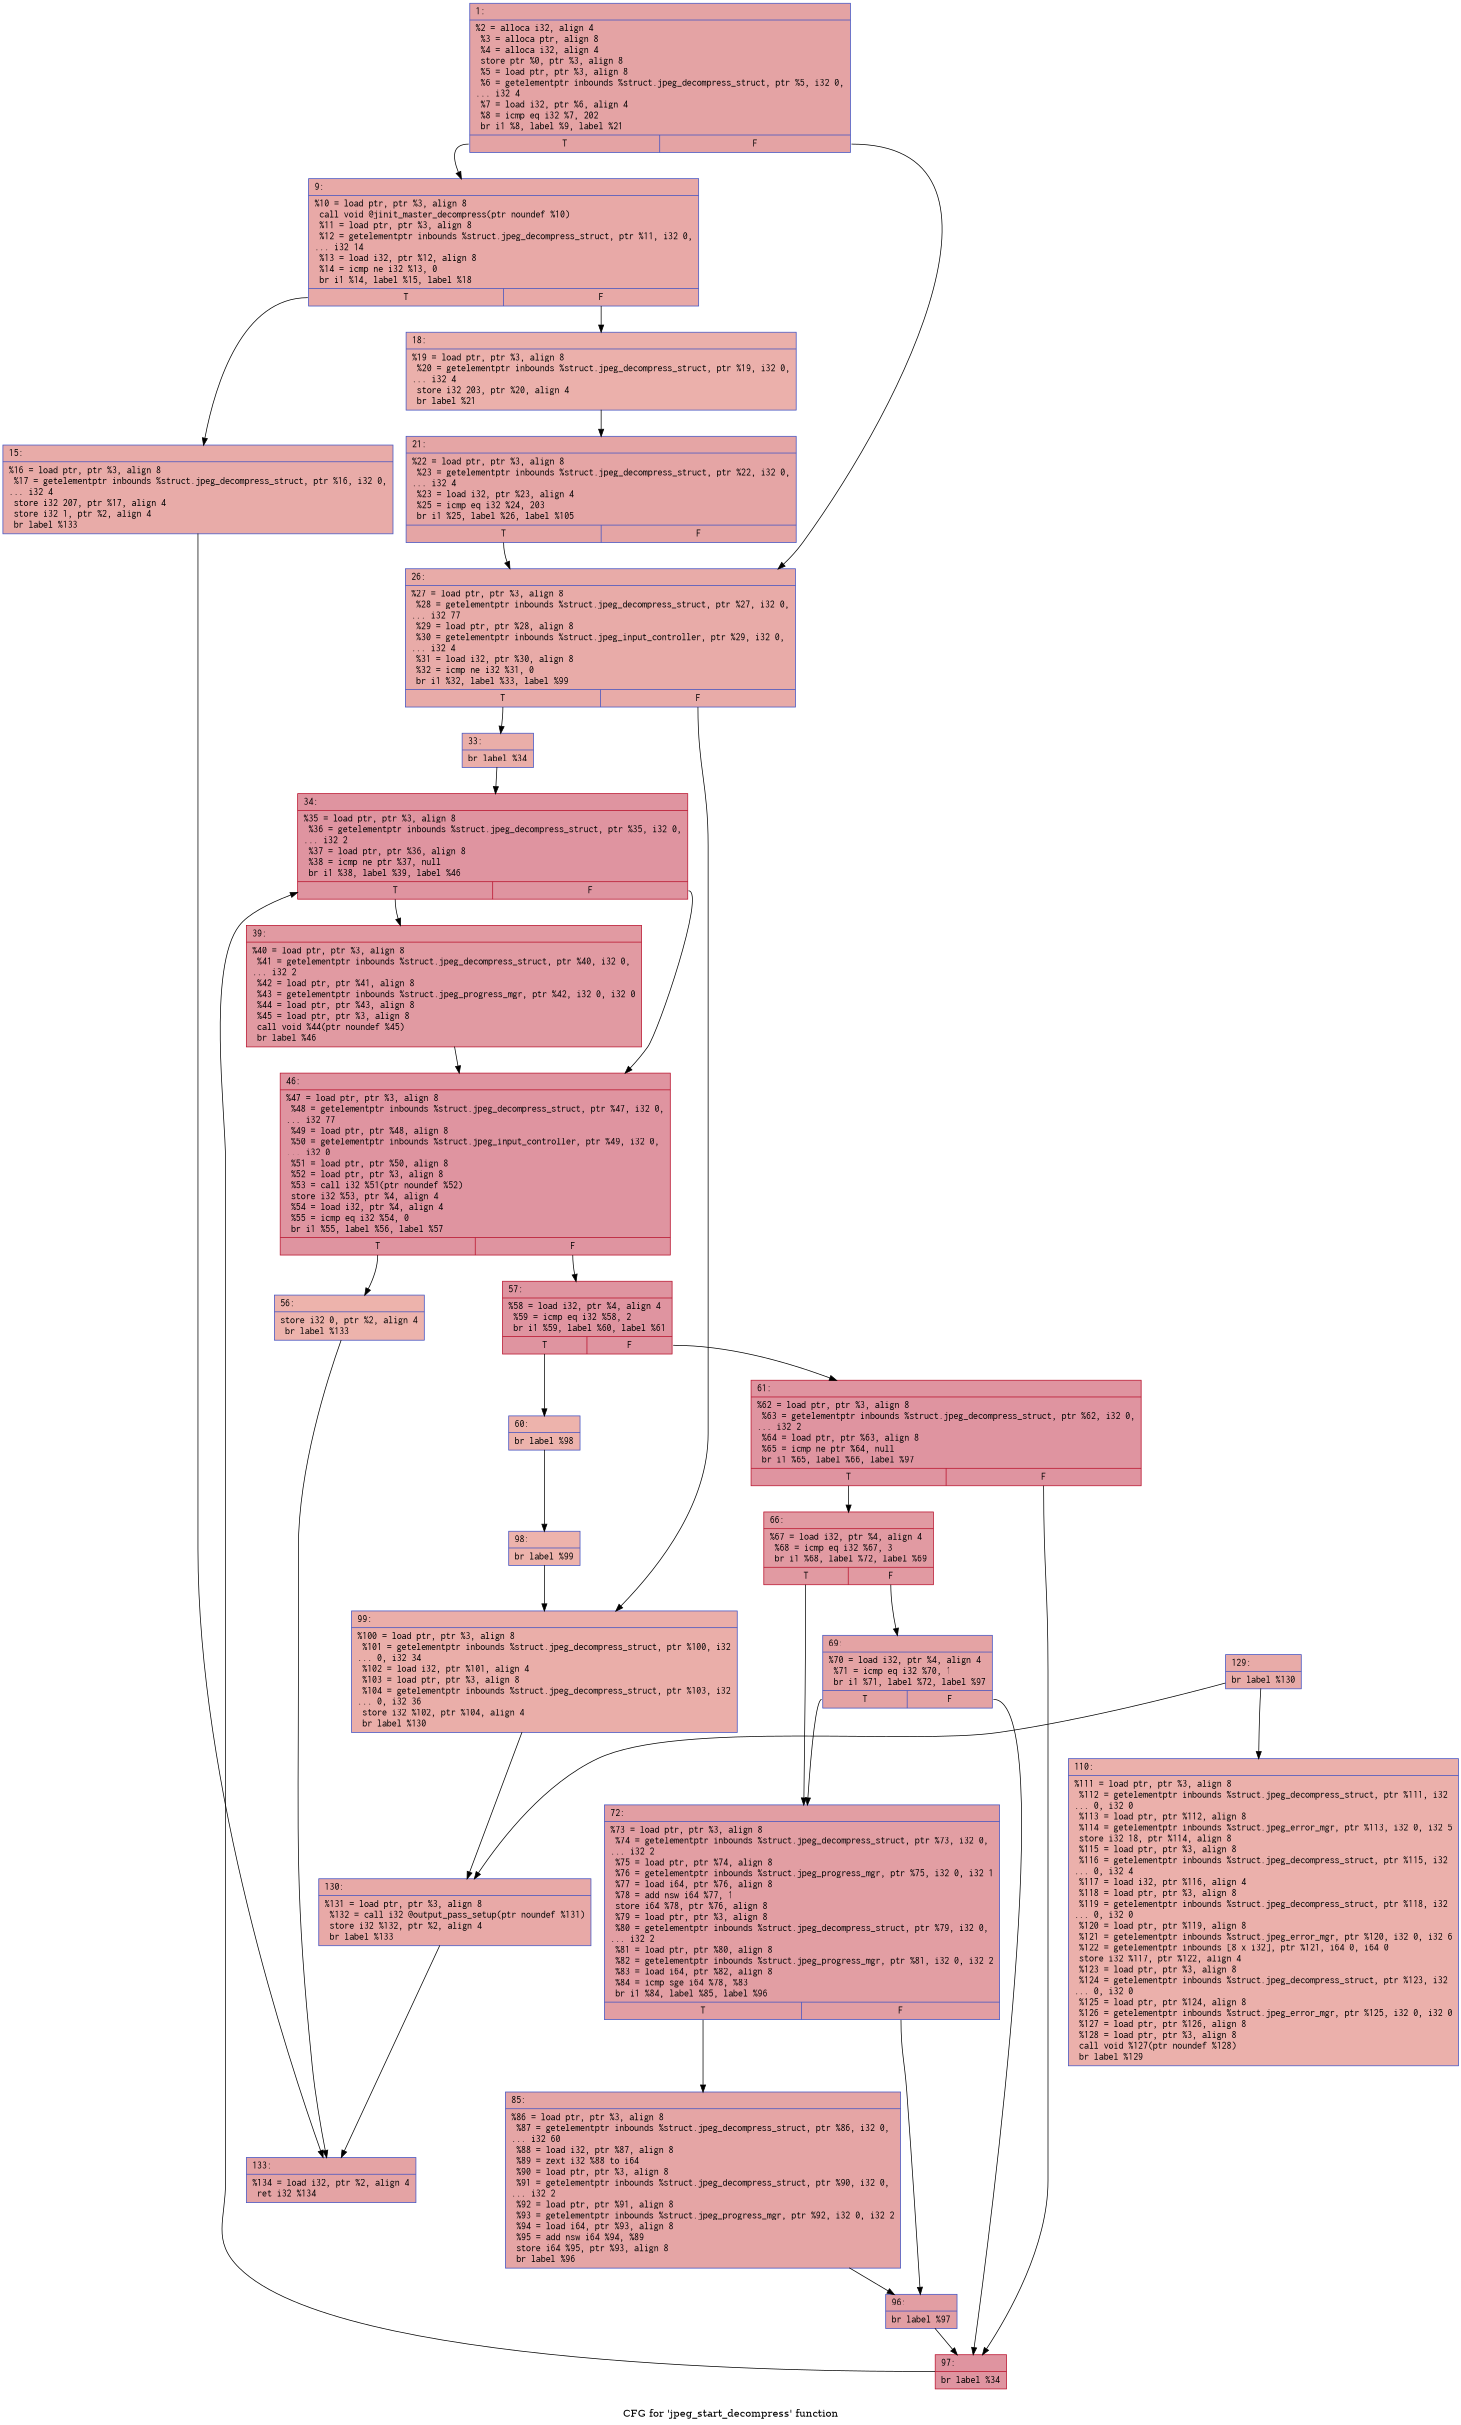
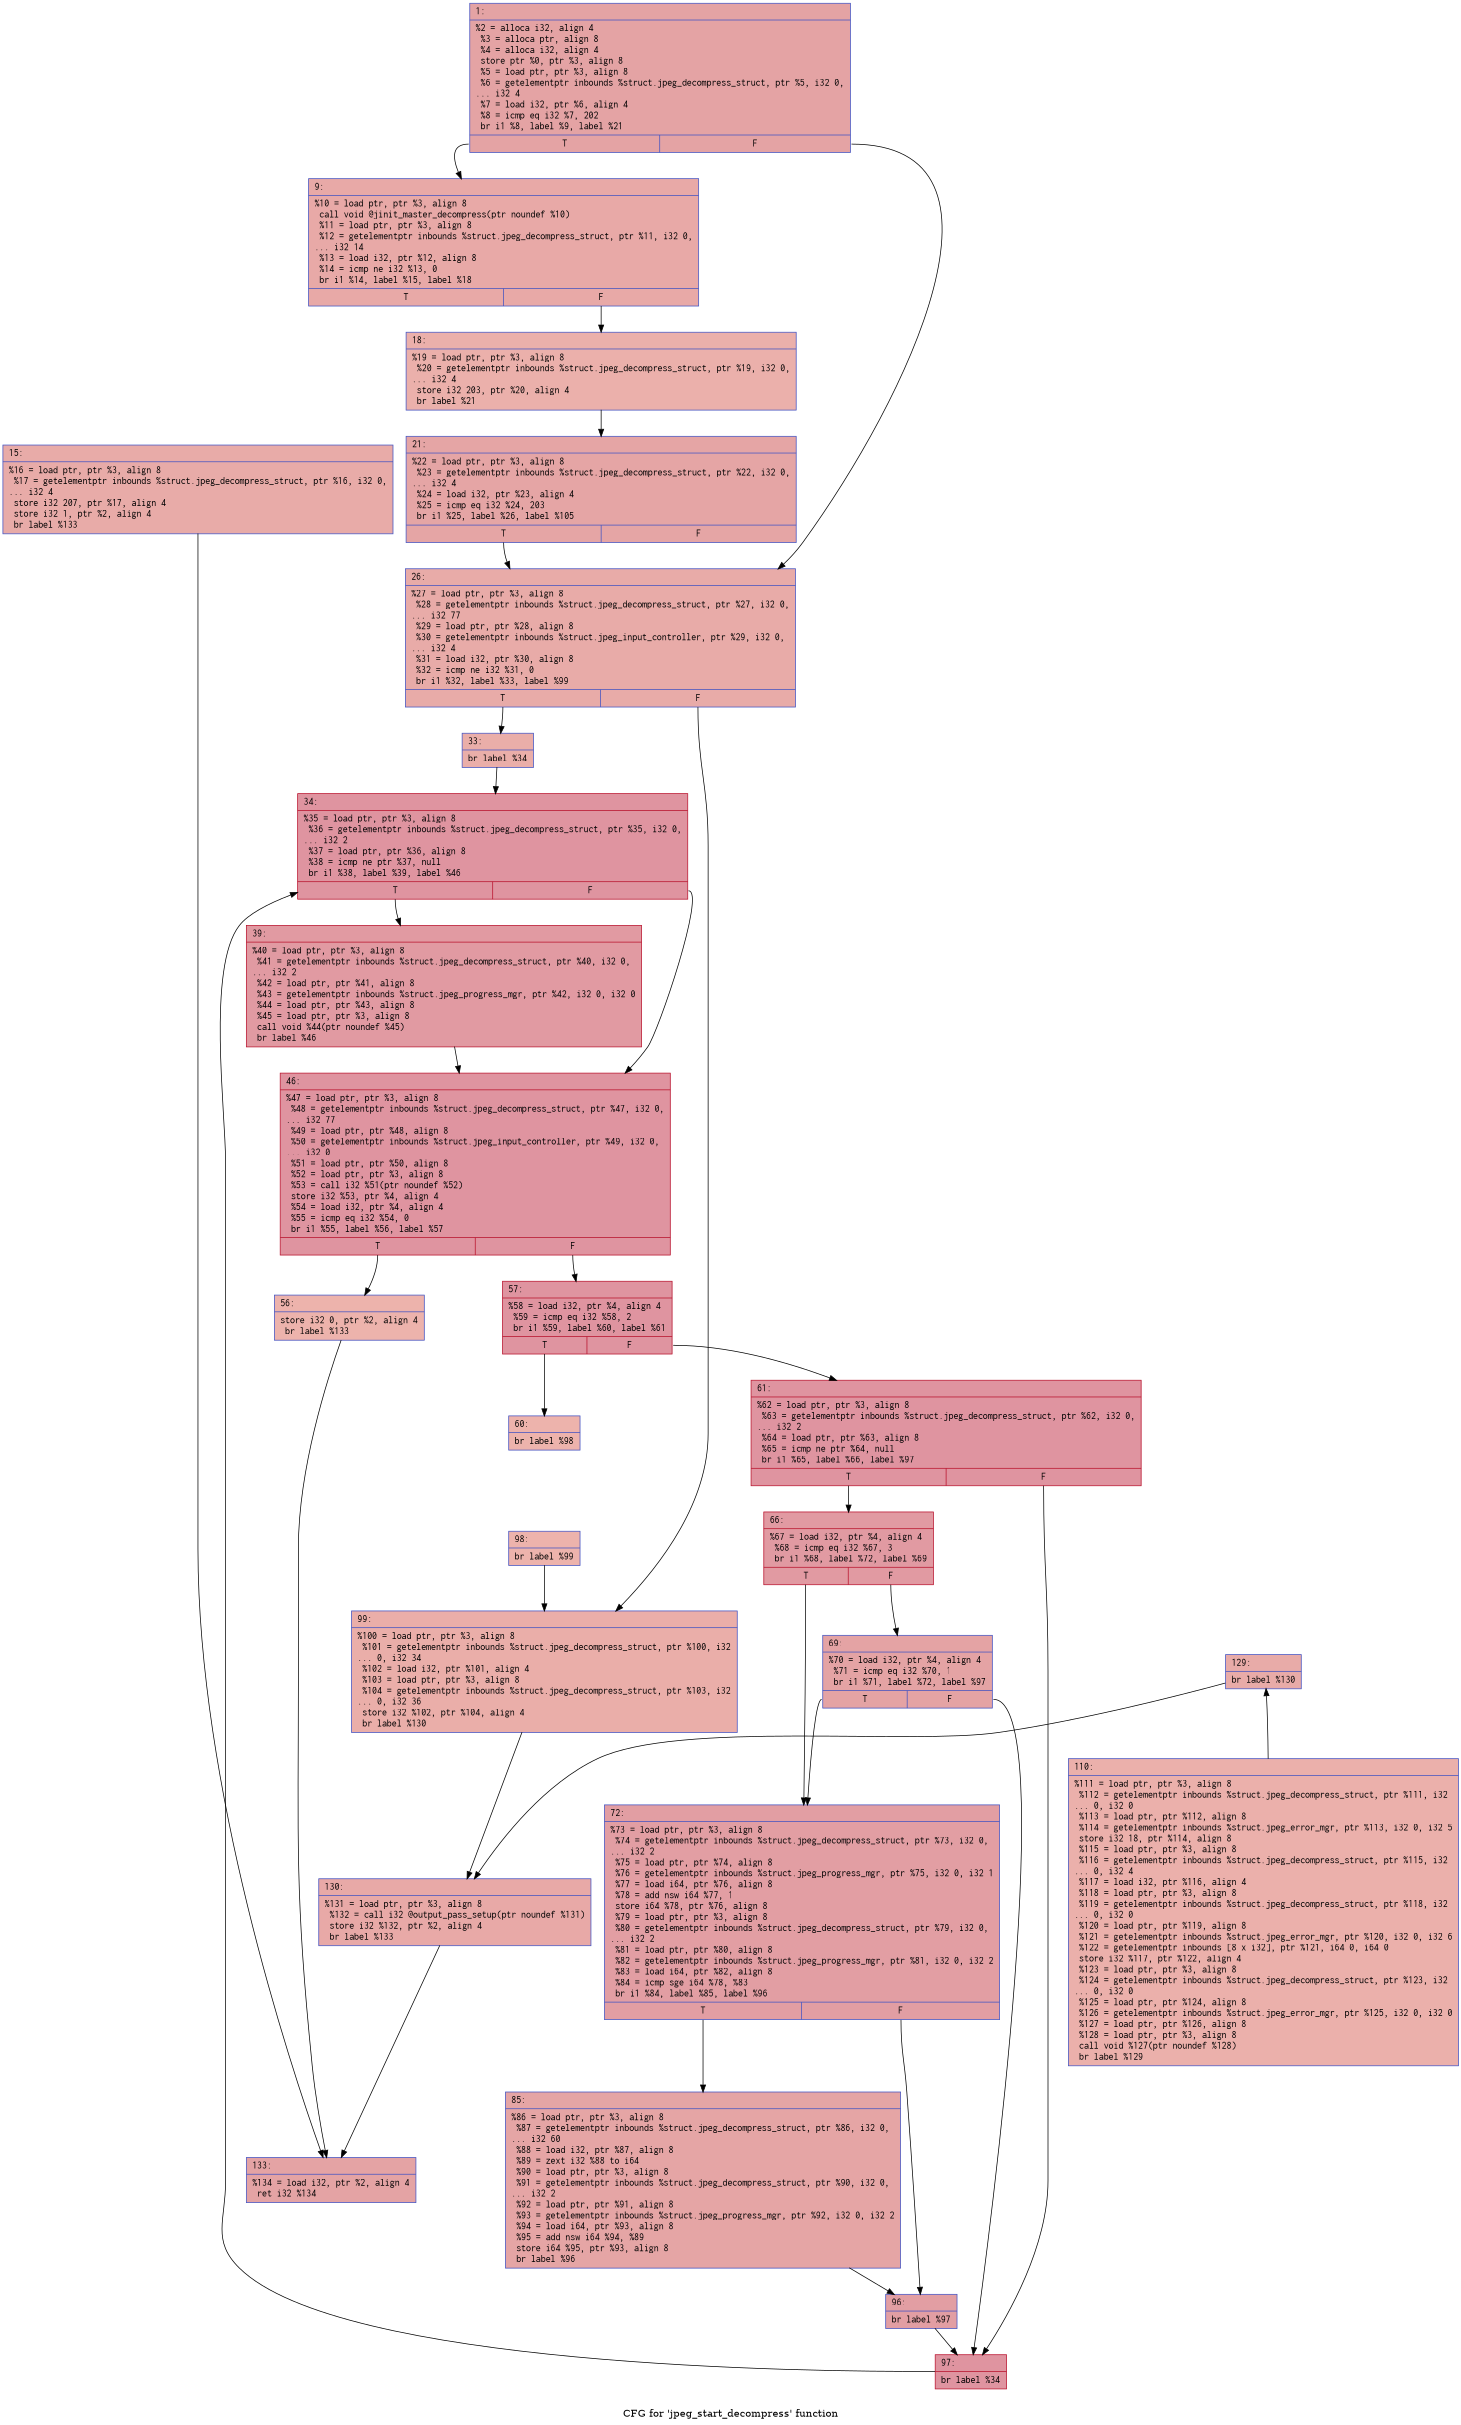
(235, 349) -> none
(493, 494) -> (493, 494)
(544, 1487) -> none
(1259, 1720) -> (1268, 1727)
